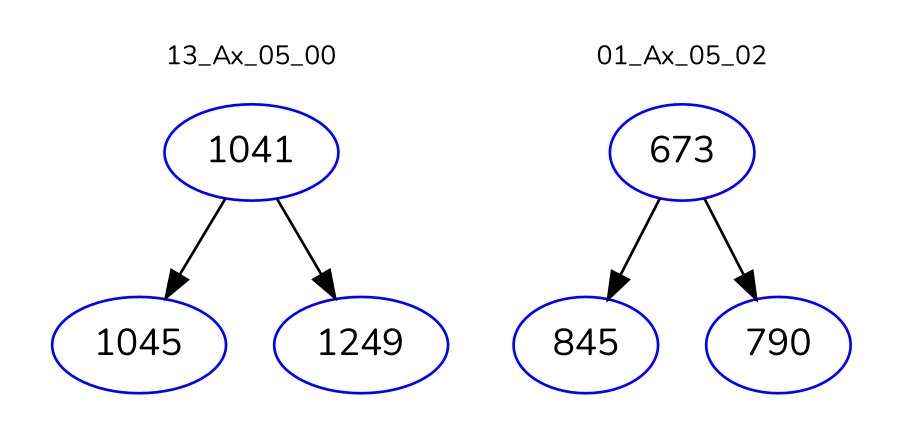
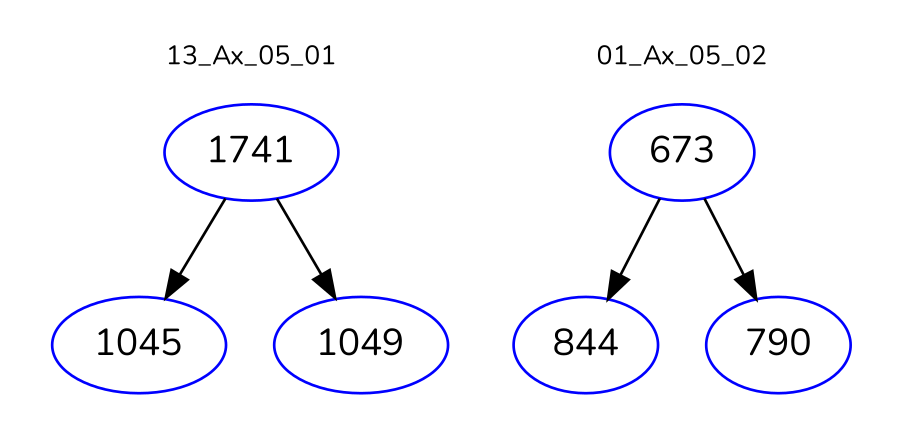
(251, 58) -> (251, 58)
(251, 152) -> (251, 152)
(361, 345) -> (361, 345)
(586, 345) -> (586, 345)
